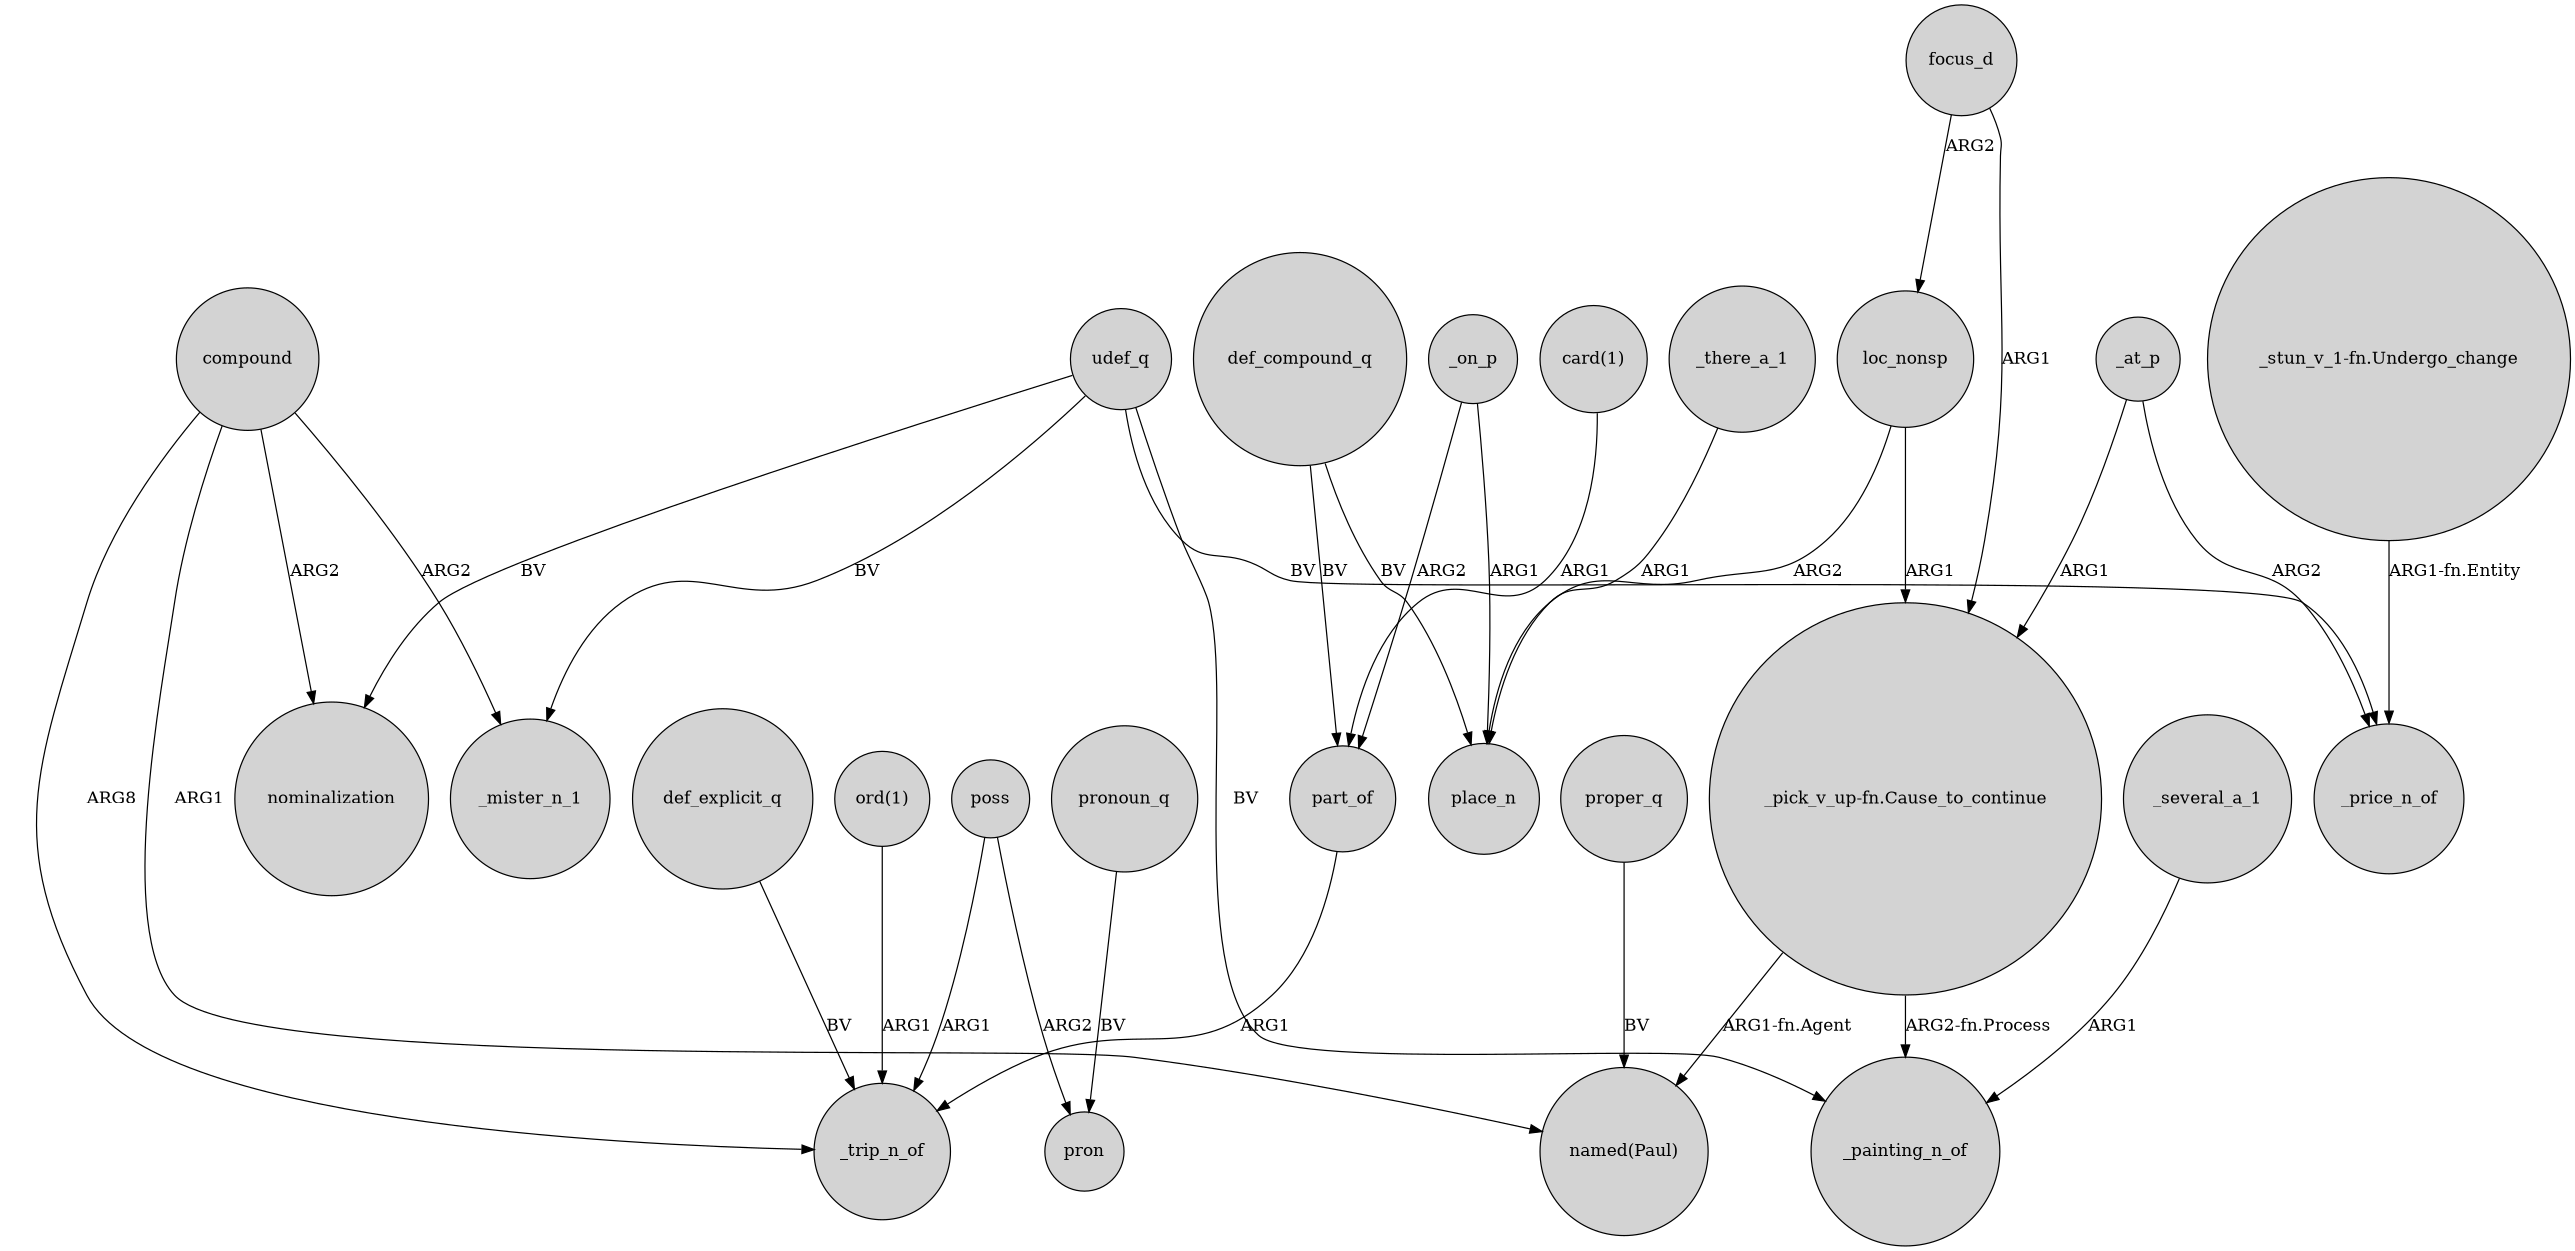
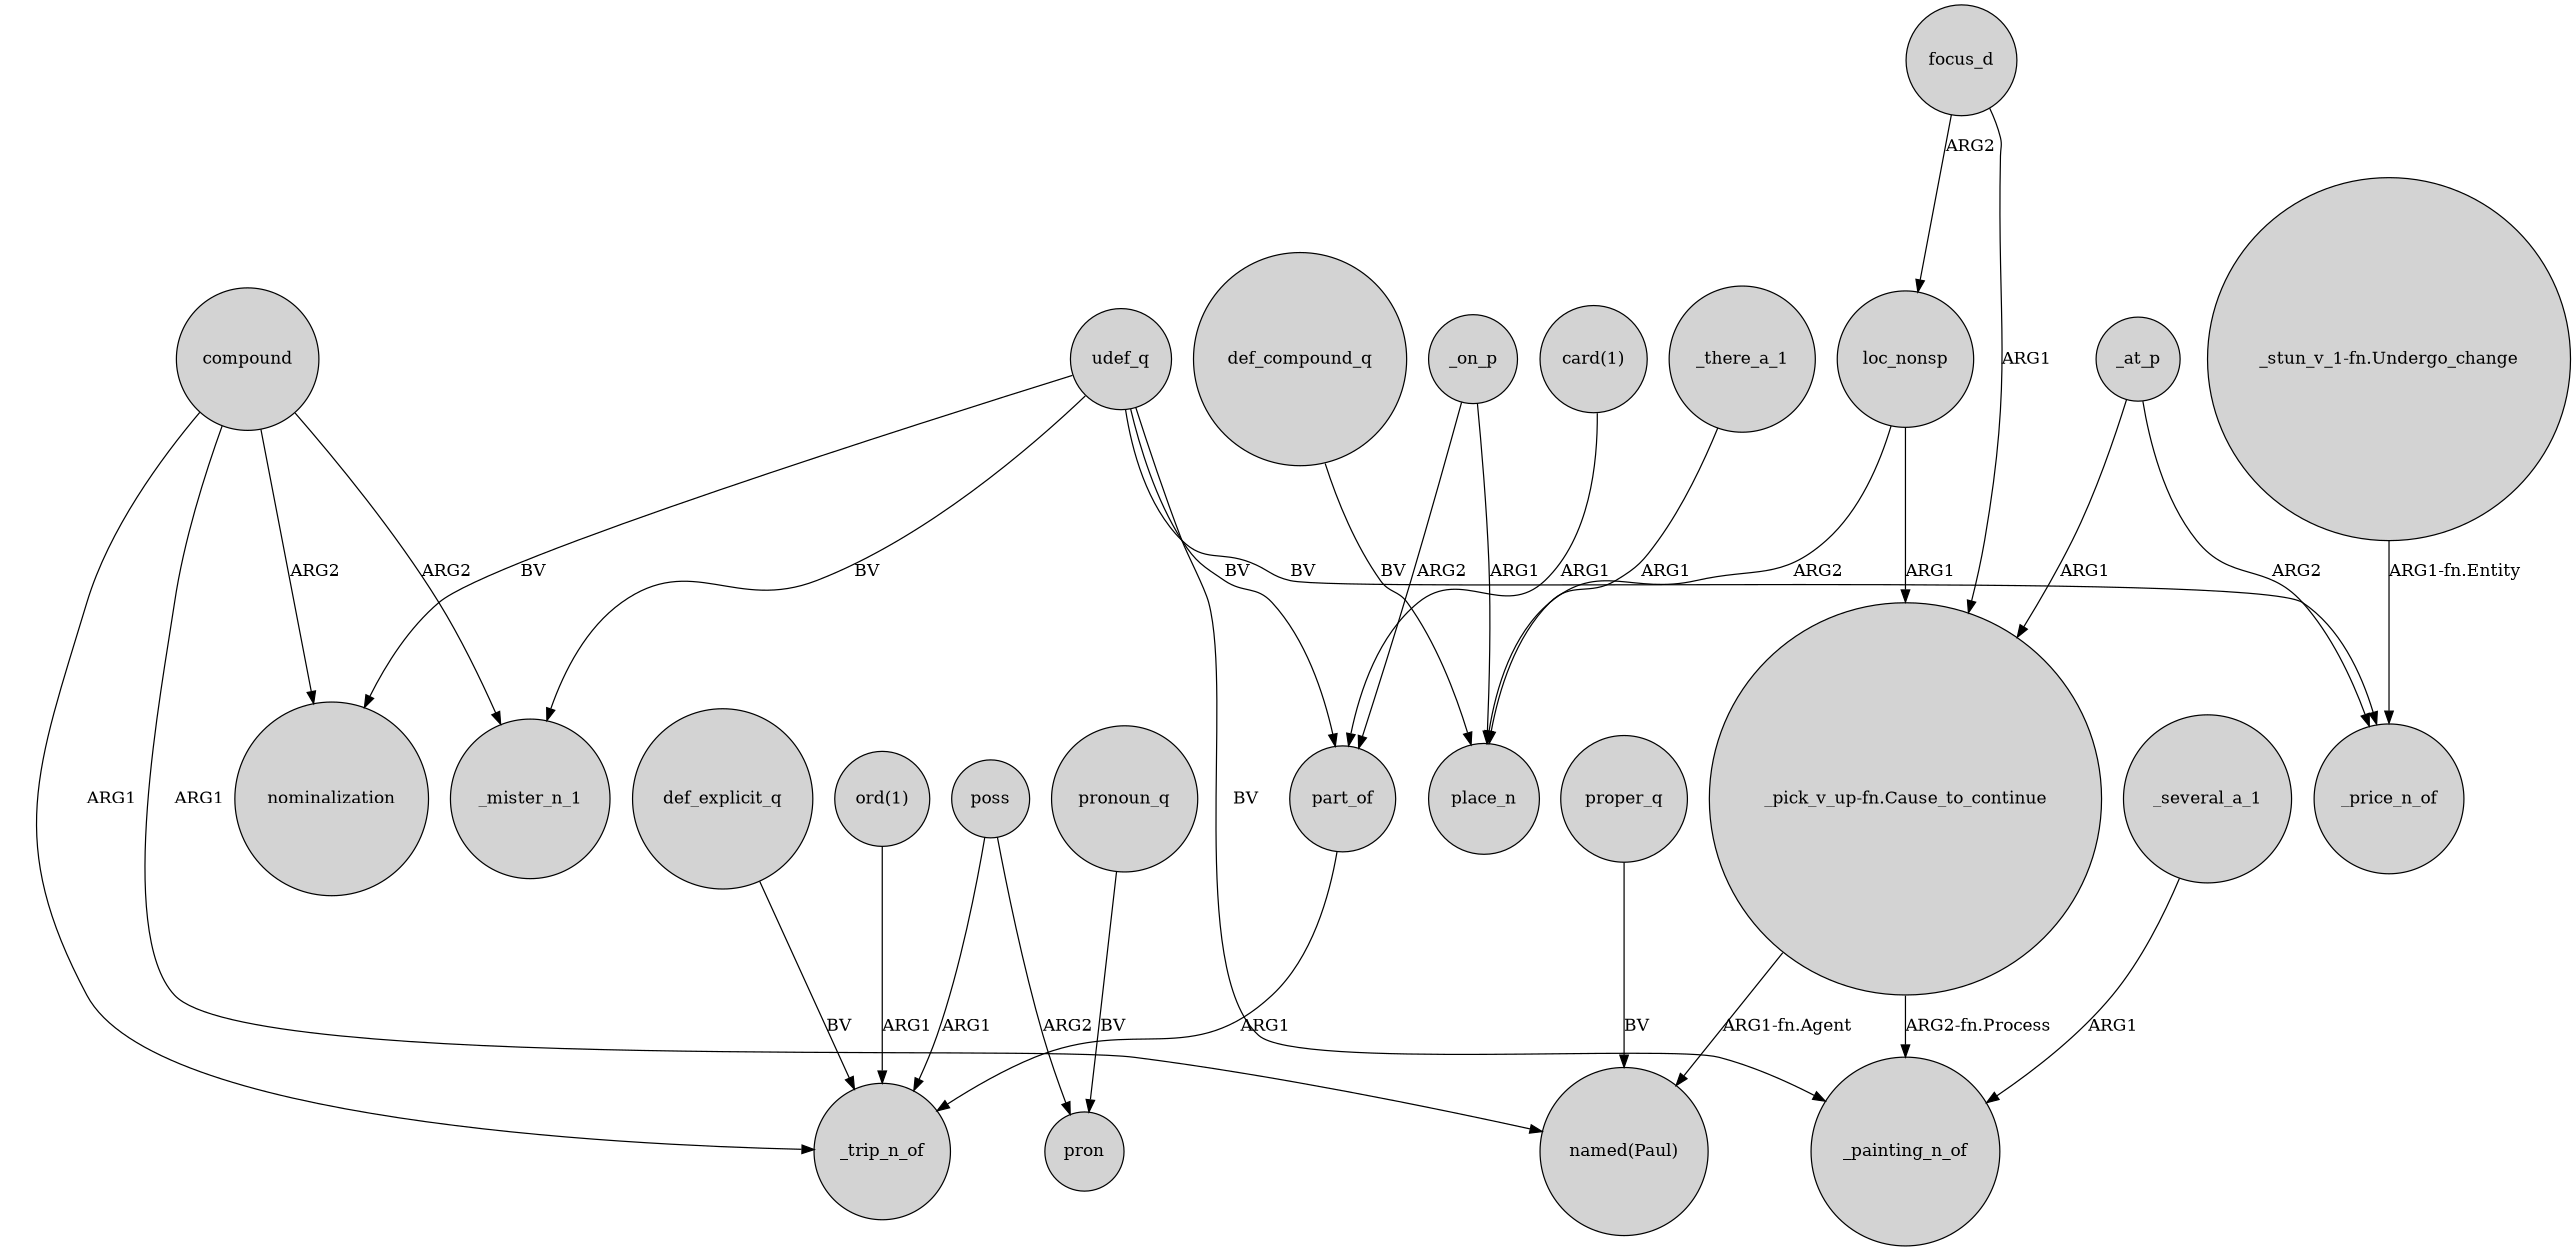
(1323, 600) -> (1224, 580)
(112, 799) -> (112, 799)
